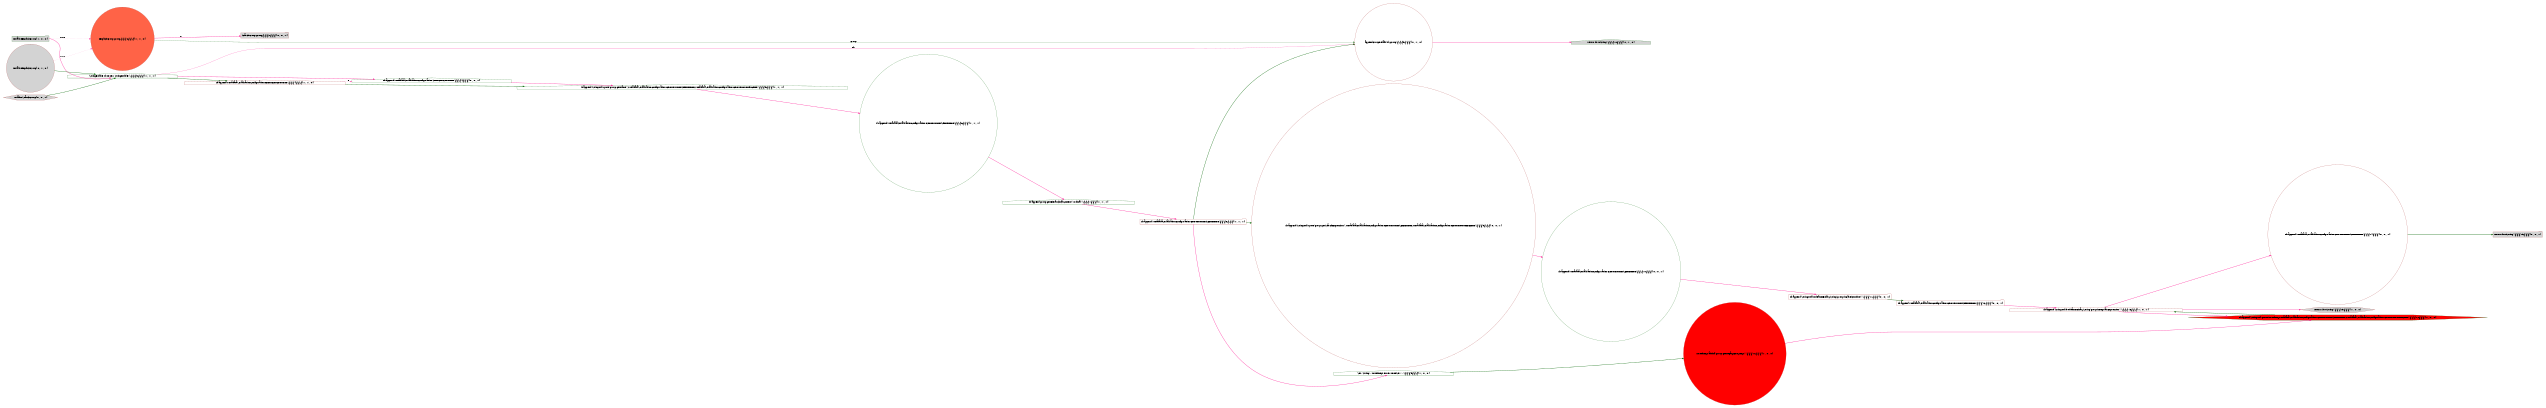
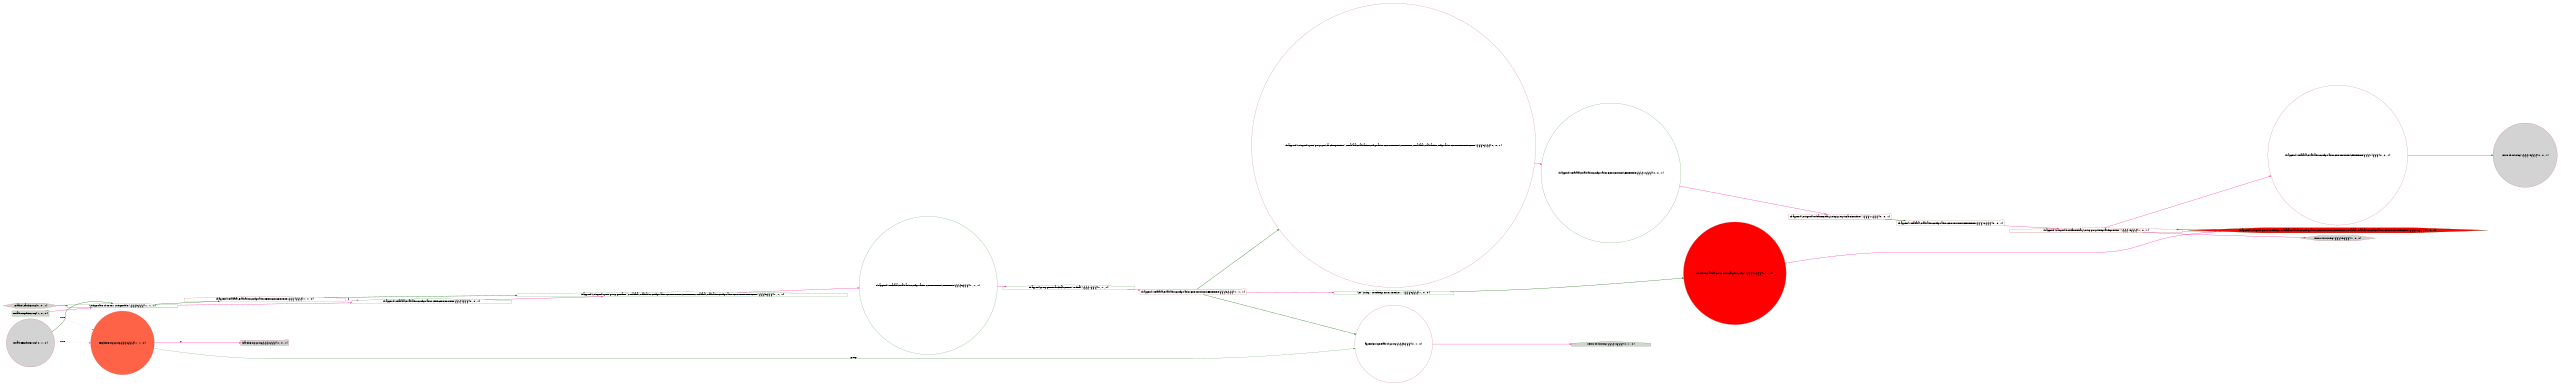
(753, 49) -> none
(2518, 235) -> (2525, 155)
